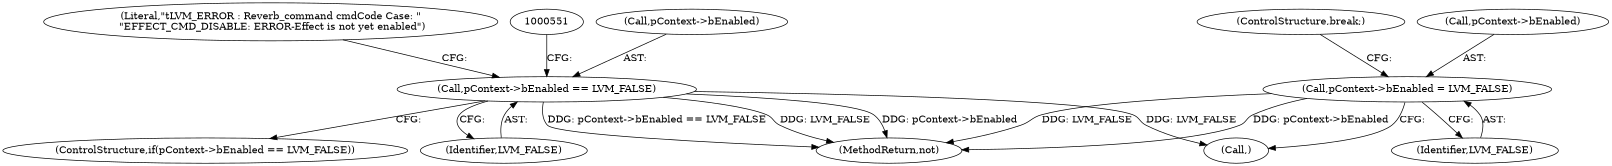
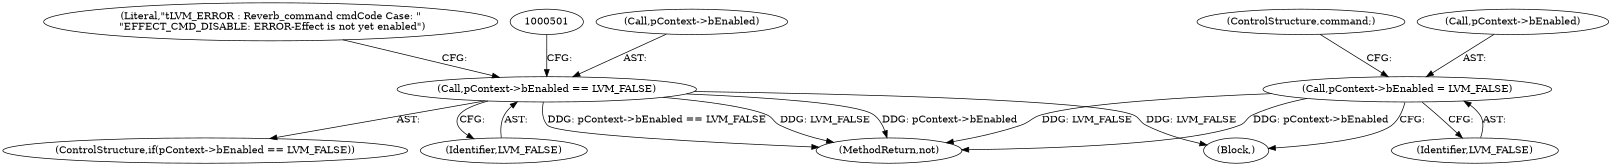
(547, 22) -> (547, 22)
(1301, 22) -> (1301, 22)
(410, 120) -> (410, 120)
(1236, 151) -> (1236, 151)
